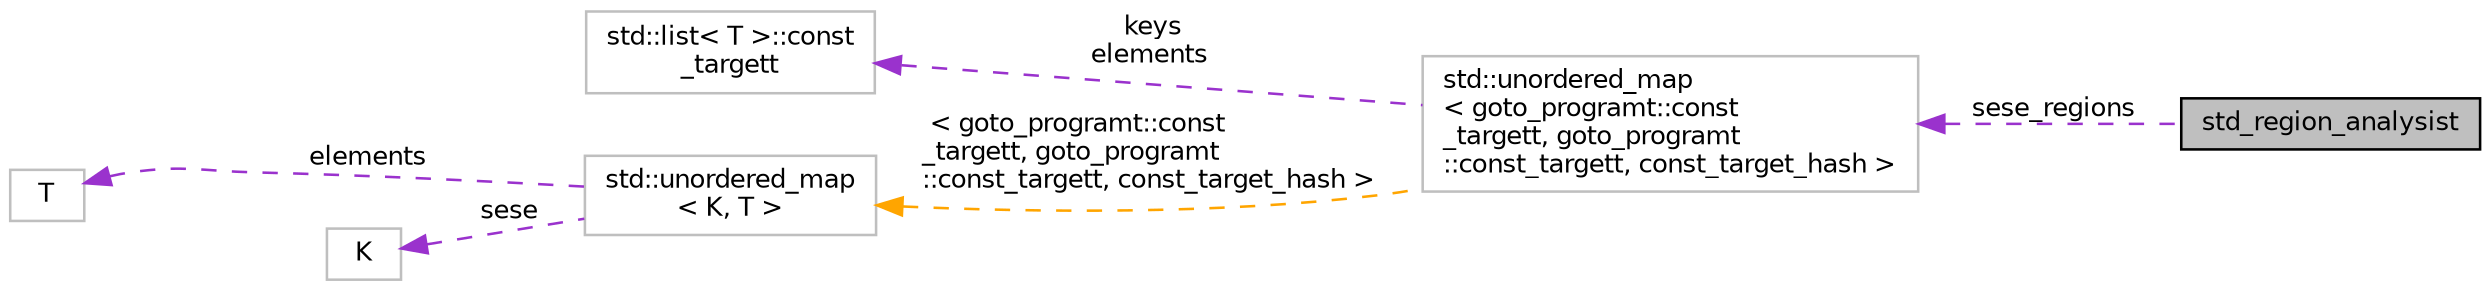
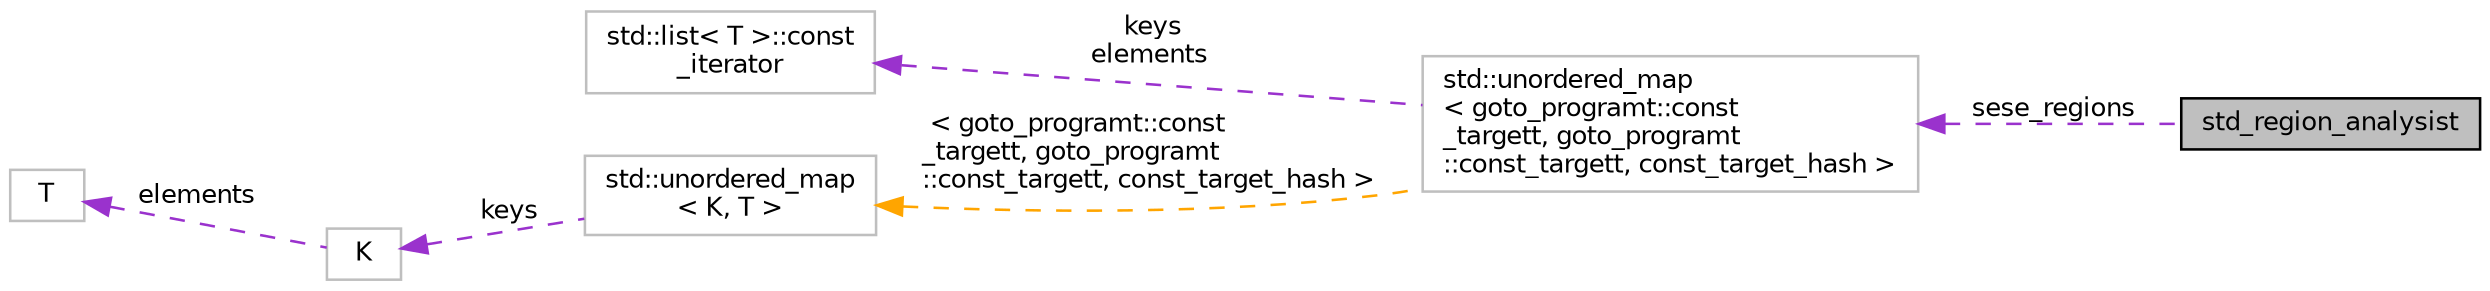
(730, 52) -> (730, 52)
(347, 175) -> (218, 227)
(506, 212) -> (506, 212)
